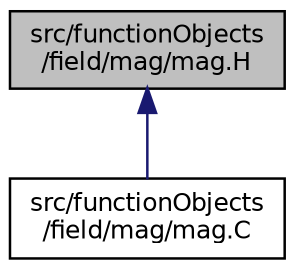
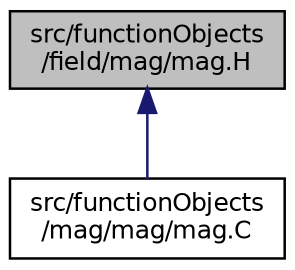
(147, 219) -> (147, 219)
